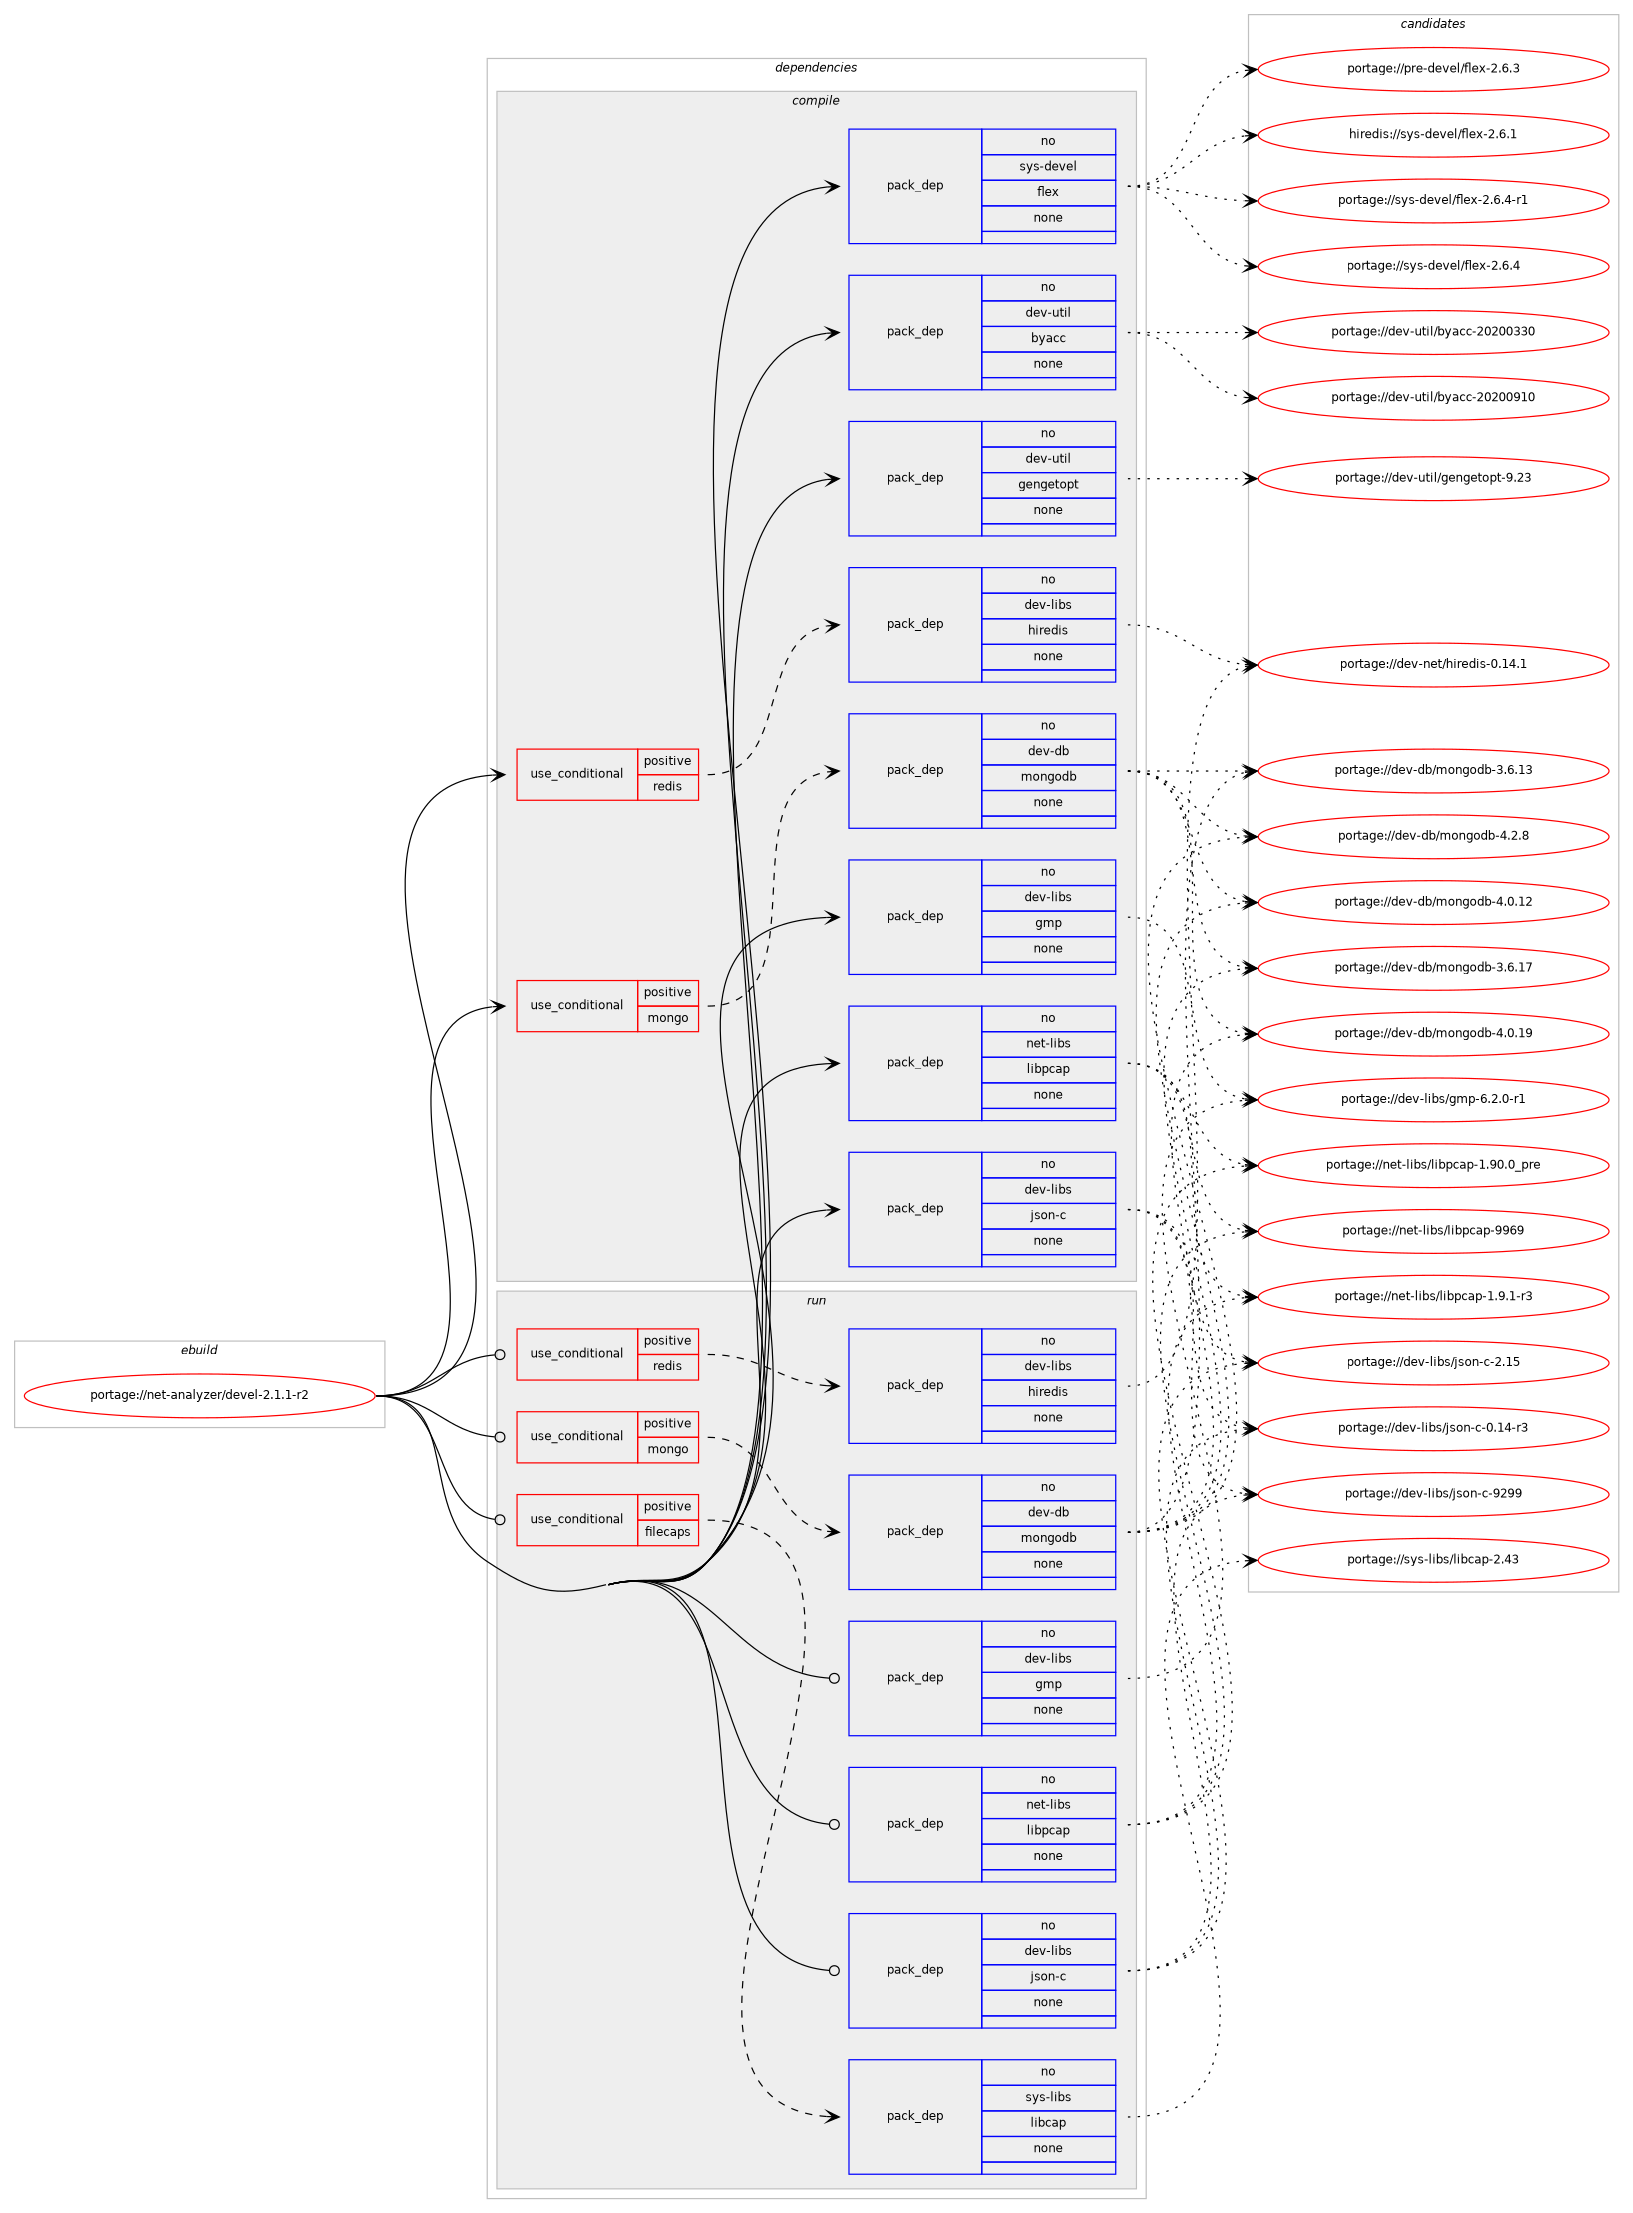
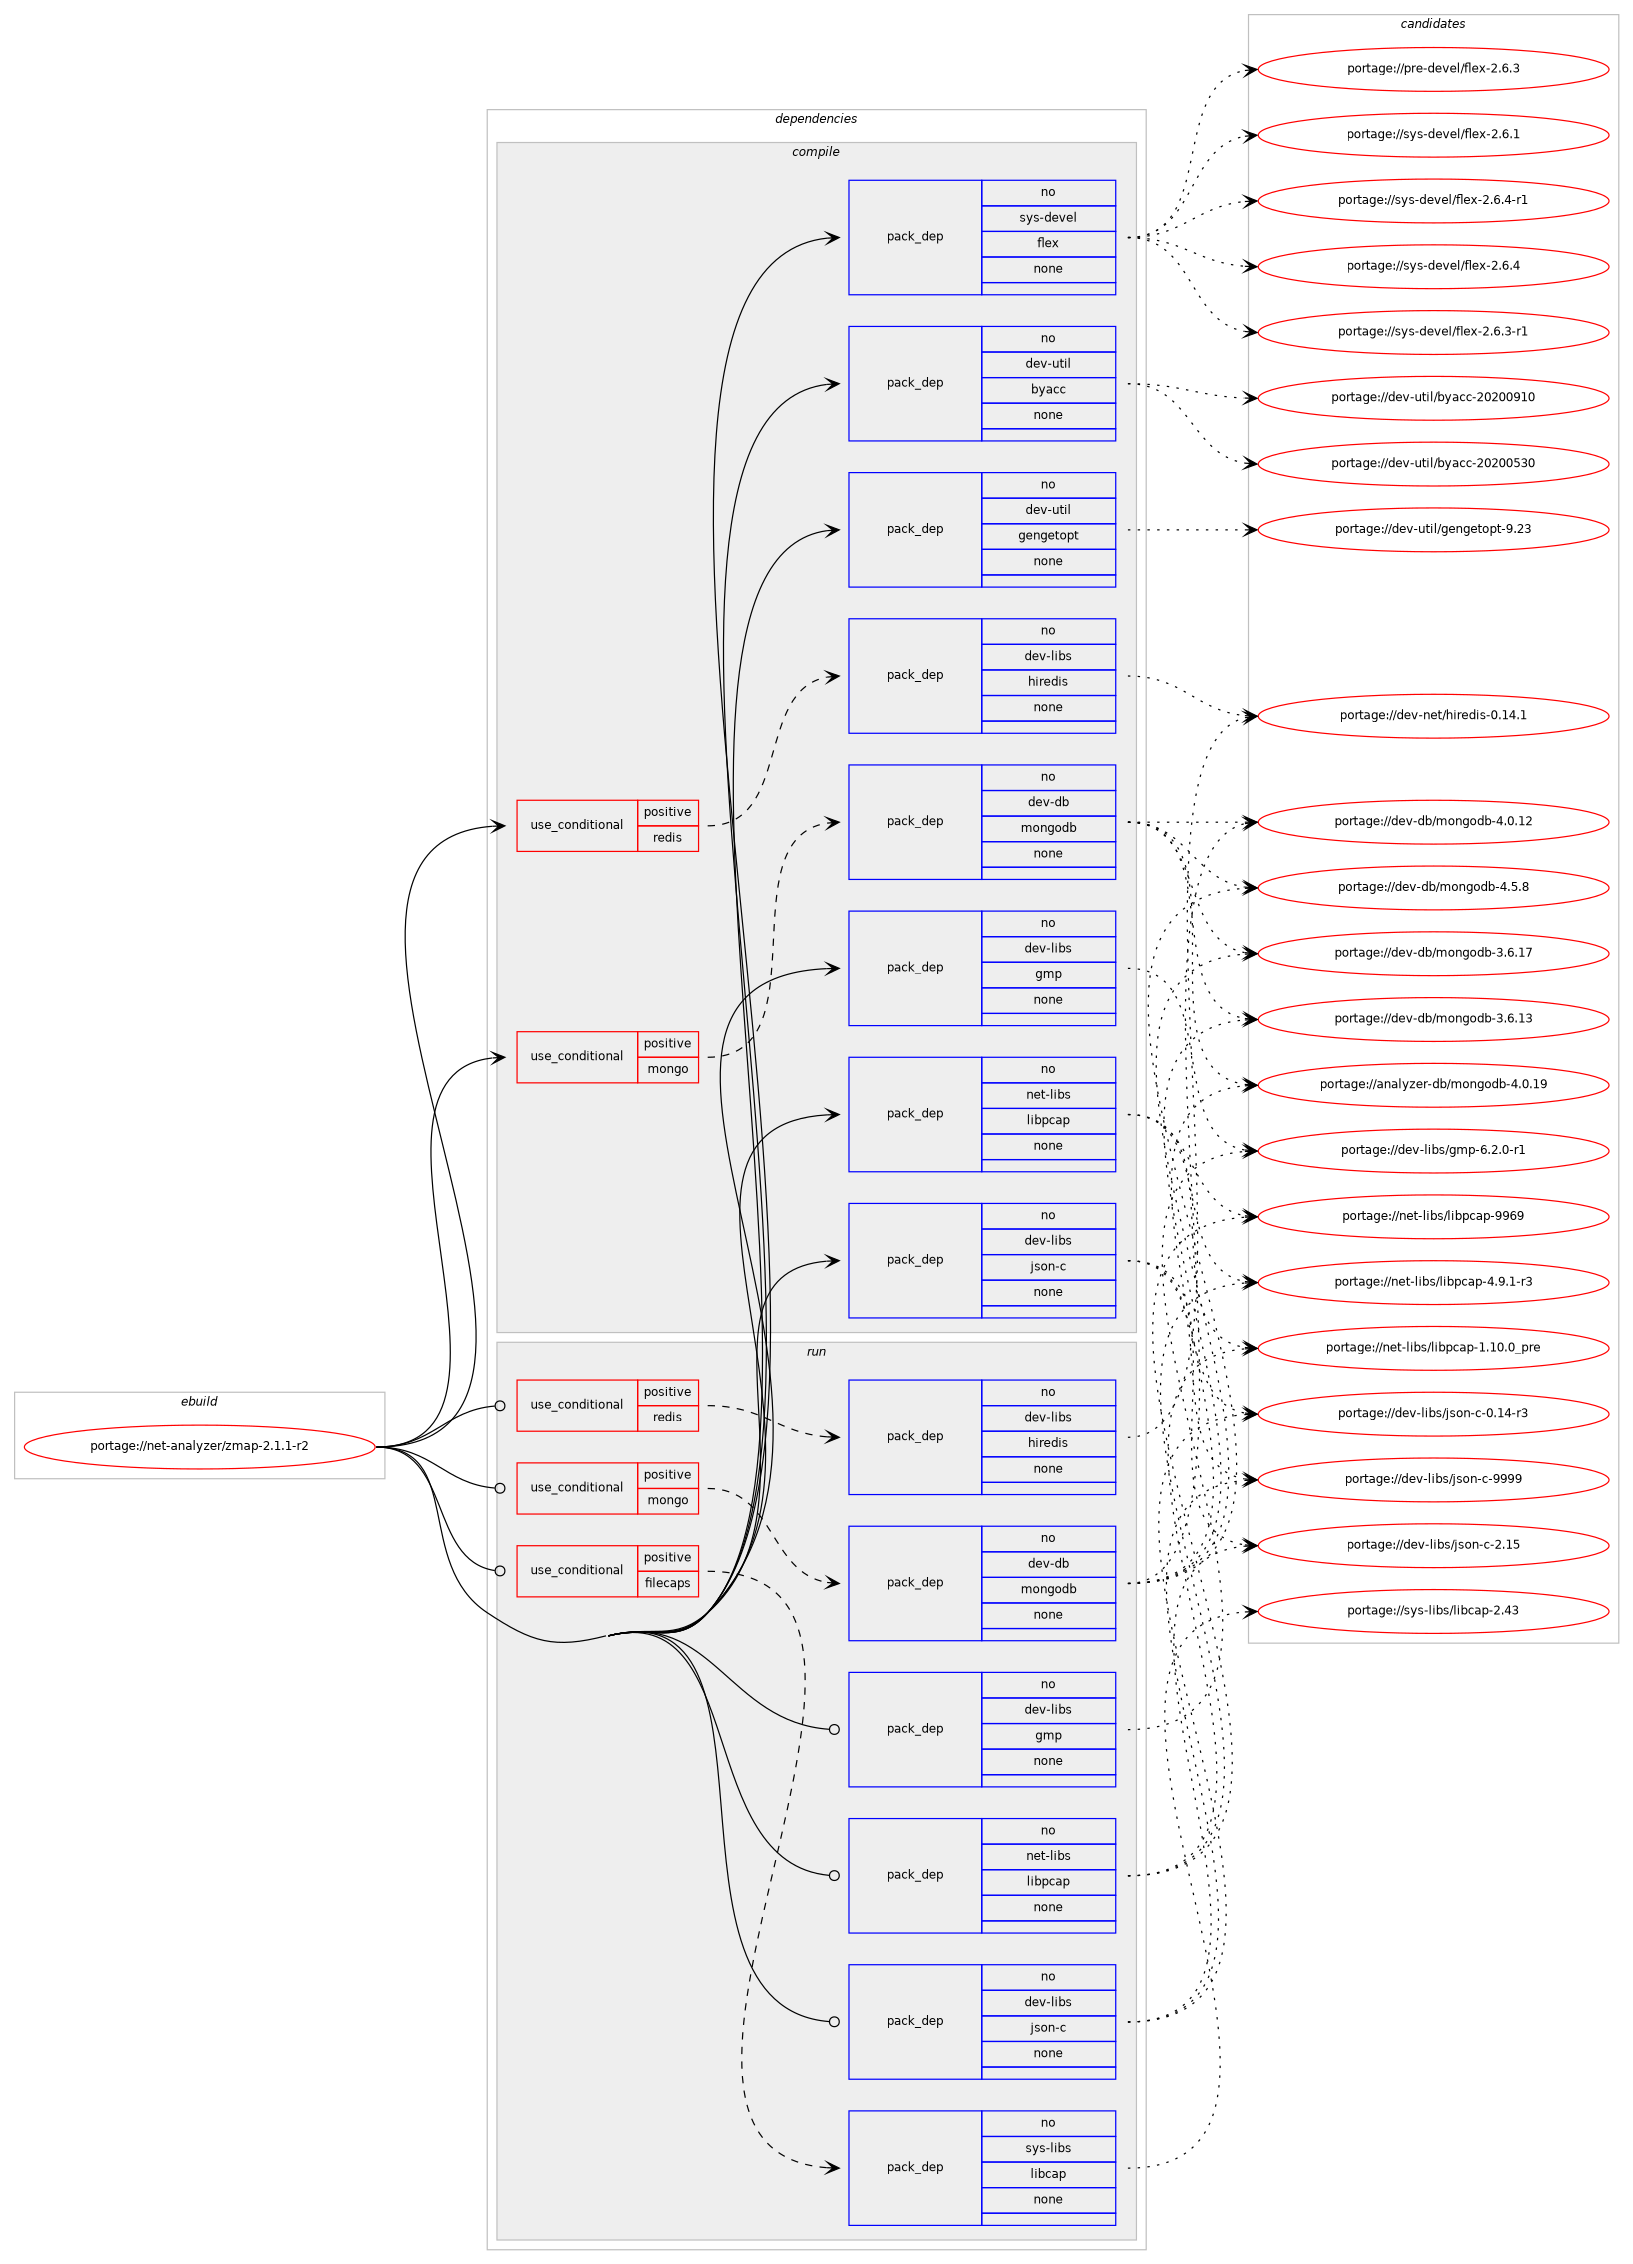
(1434, 135) -> (1434, 135)
(1434, 333) -> (1434, 464)
none -> (1434, 333)
(1434, 837) -> (1434, 888)
(1434, 1034) -> (1434, 1085)
(1434, 1166) -> (1434, 1348)
(1434, 1297) -> (1434, 1283)
(200, 1396) -> (200, 1447)
(1434, 1495) -> (1434, 1480)
